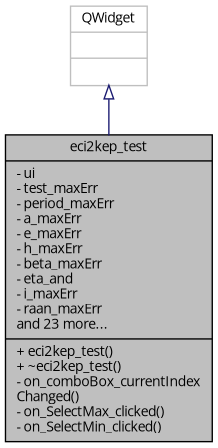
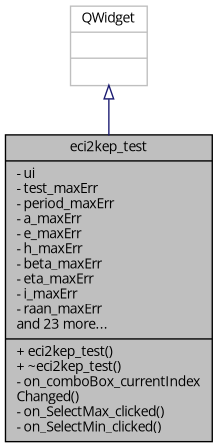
(45, 279) -> (55, 279)
